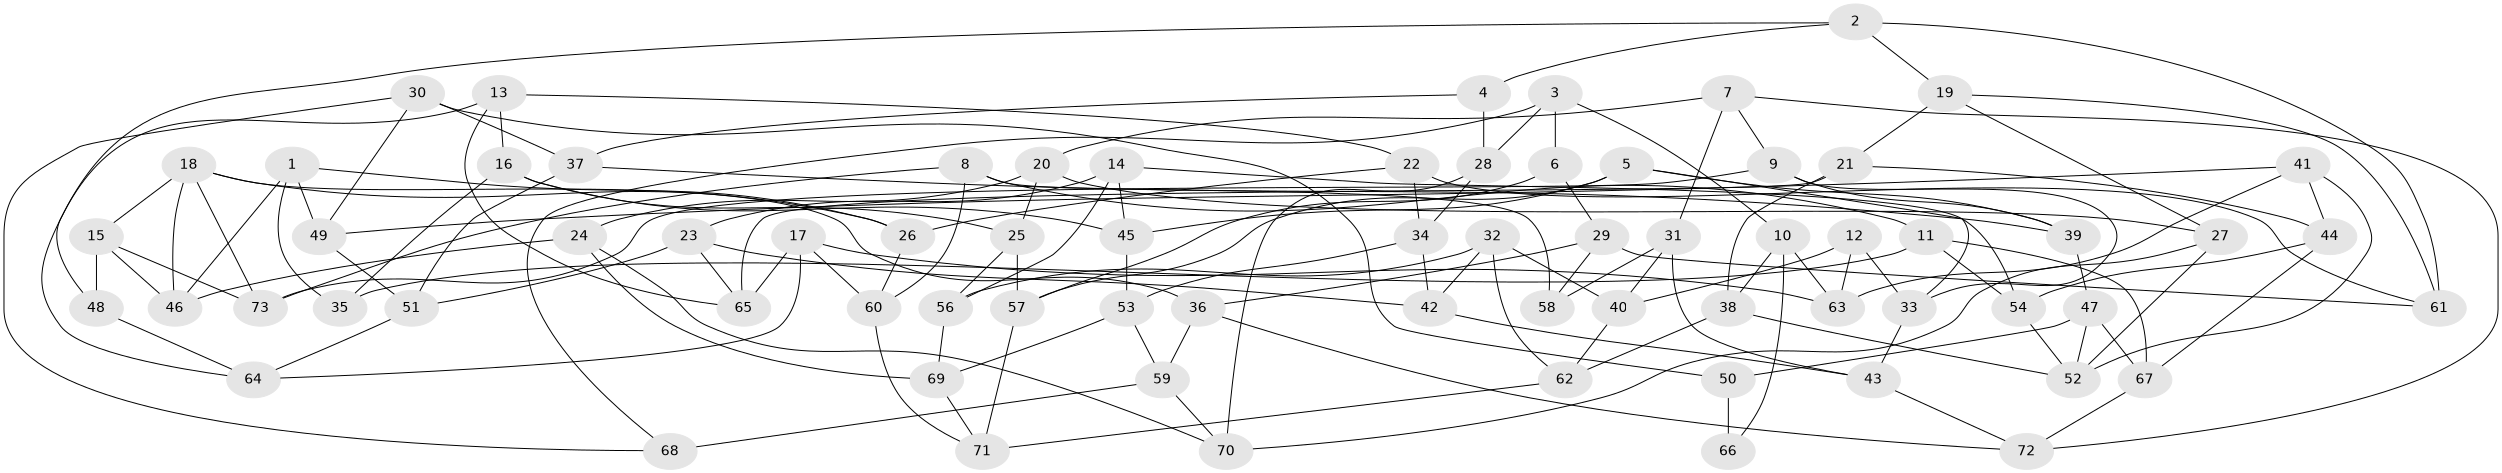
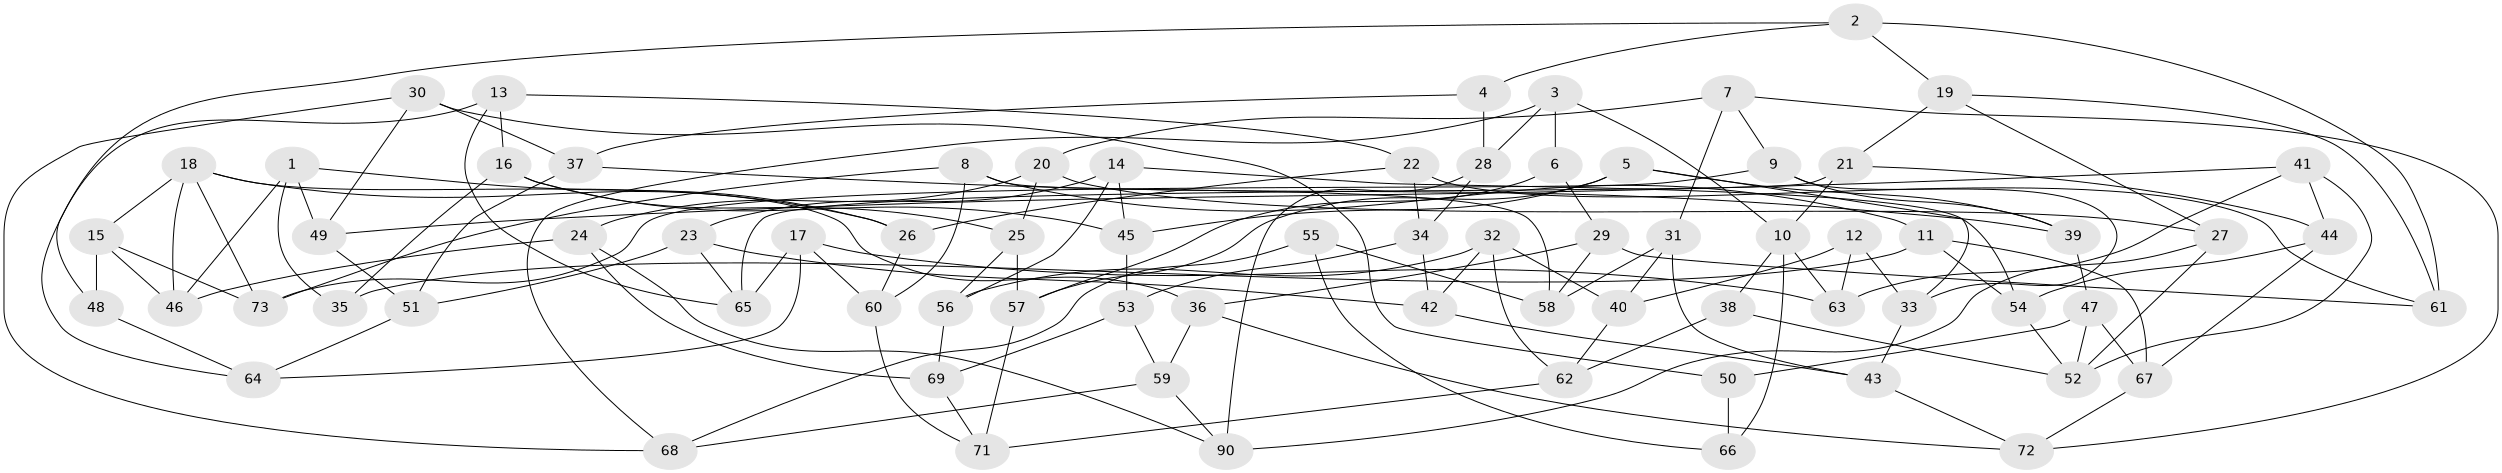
(1746, 220) -> (1814, 201)
none -> (1312, 237)
(1226, 451) -> (1226, 451)
